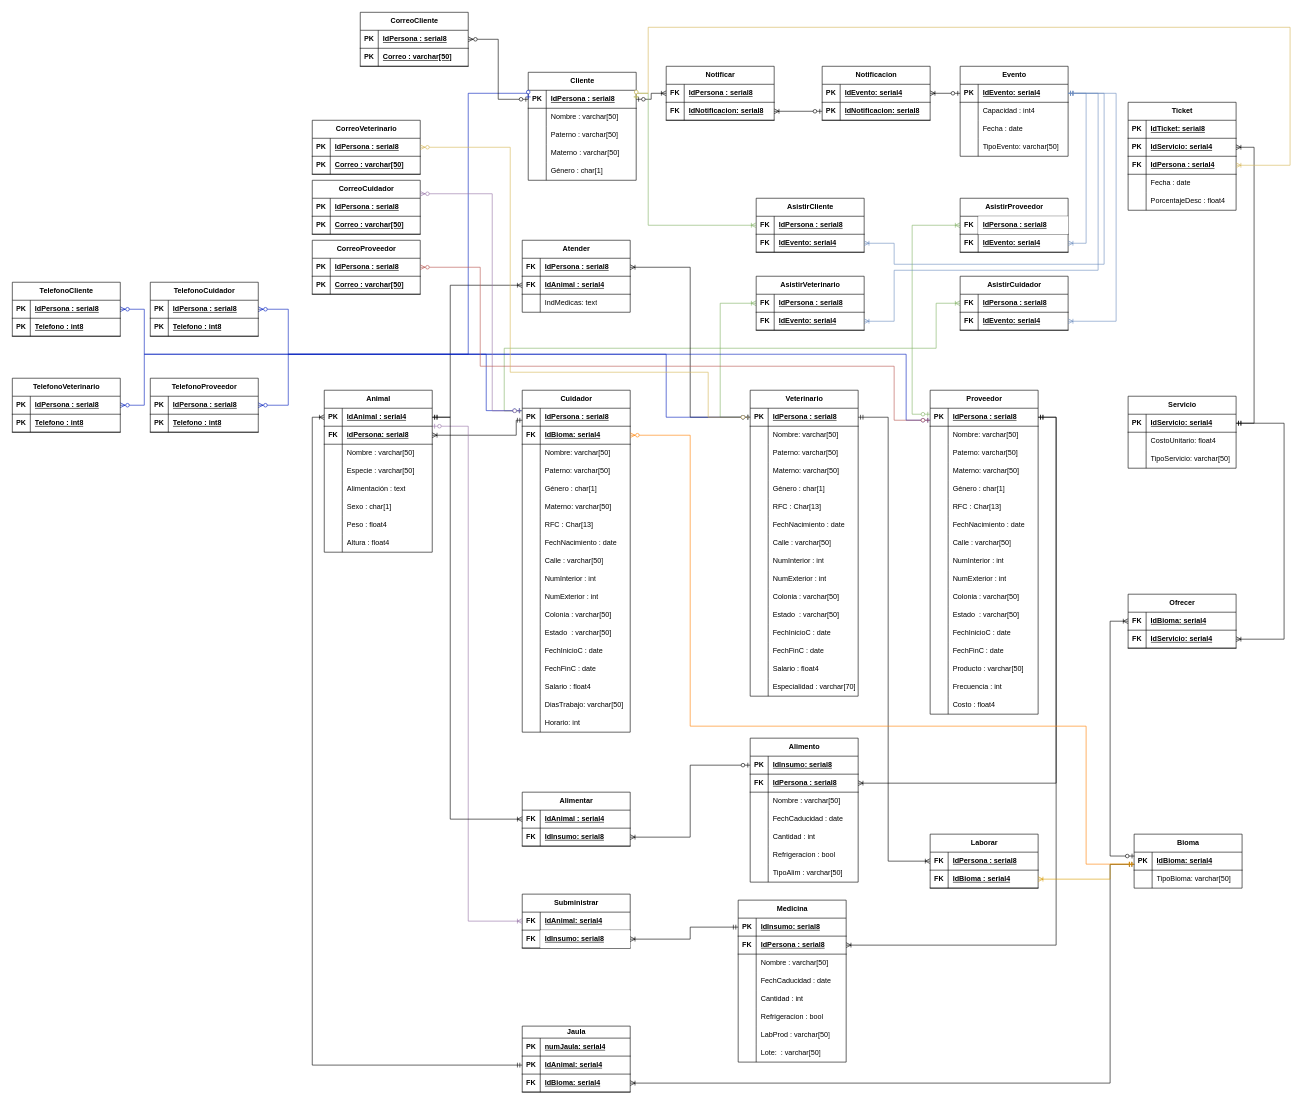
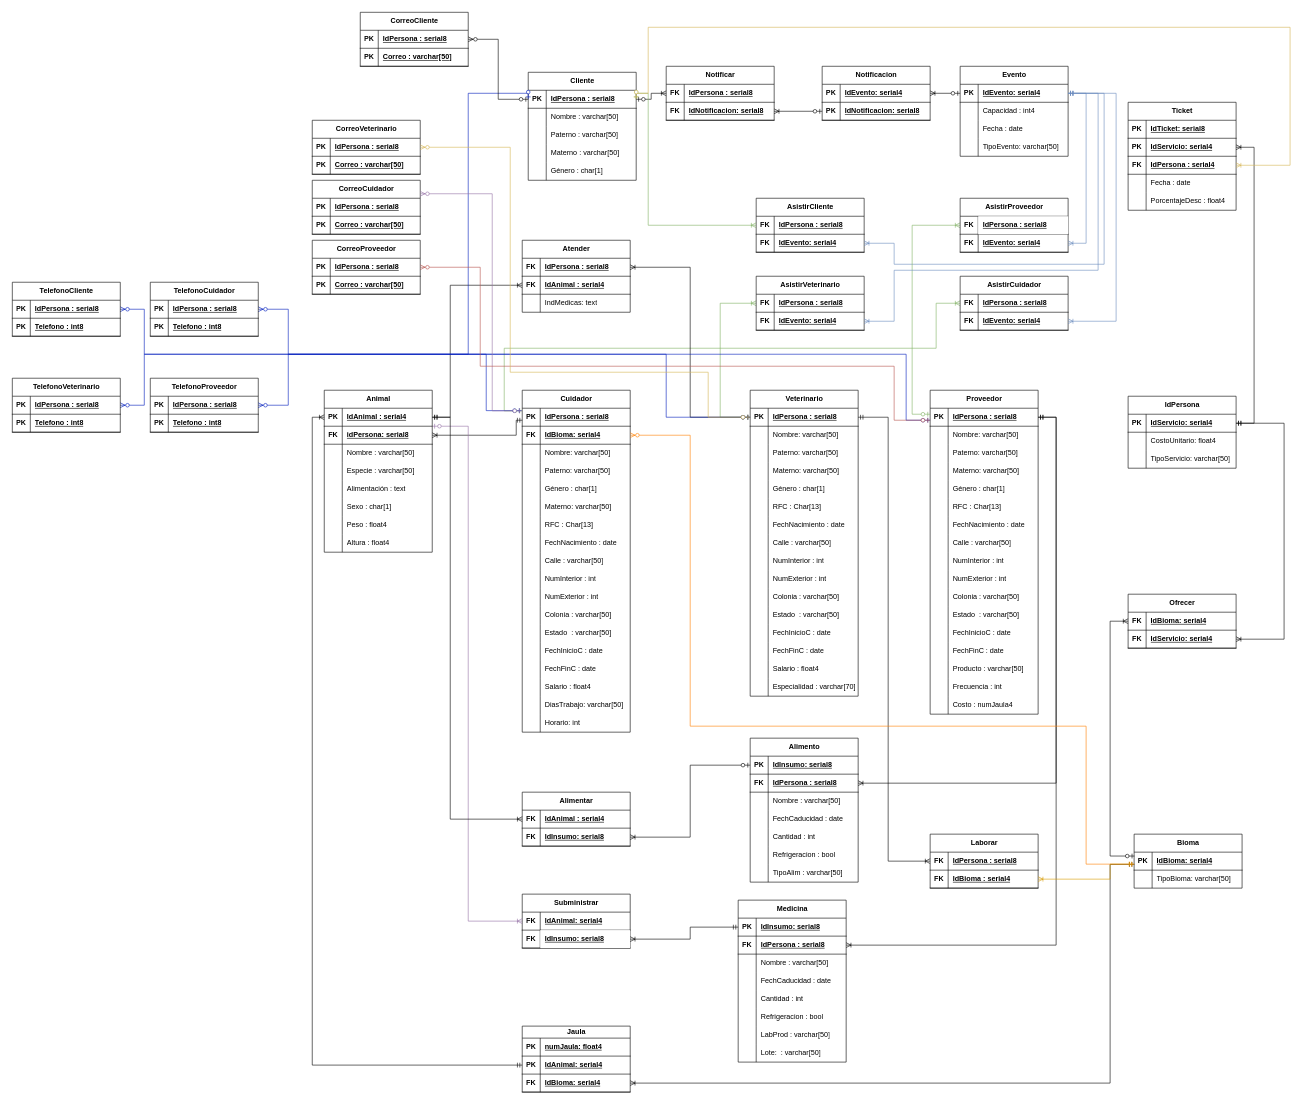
(1183, 405) -> (1183, 405)
(978, 705) -> (984, 705)
(575, 1047) -> (574, 1047)
